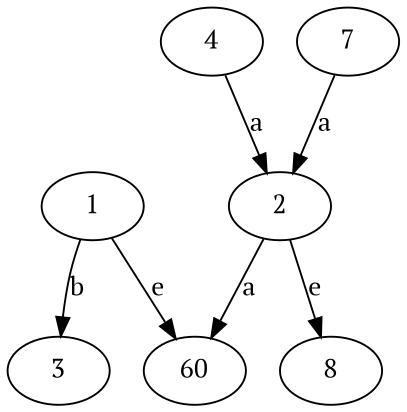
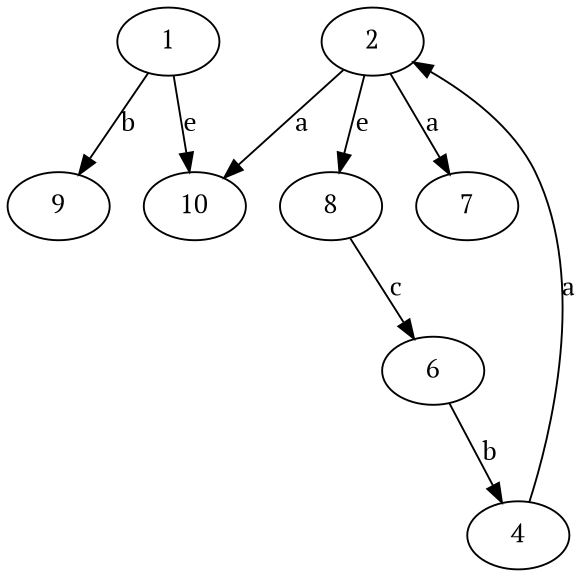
(318, 115) -> (415, 116)
(59, 371) -> (59, 206)
(195, 371) -> (195, 206)
none -> (433, 371)
